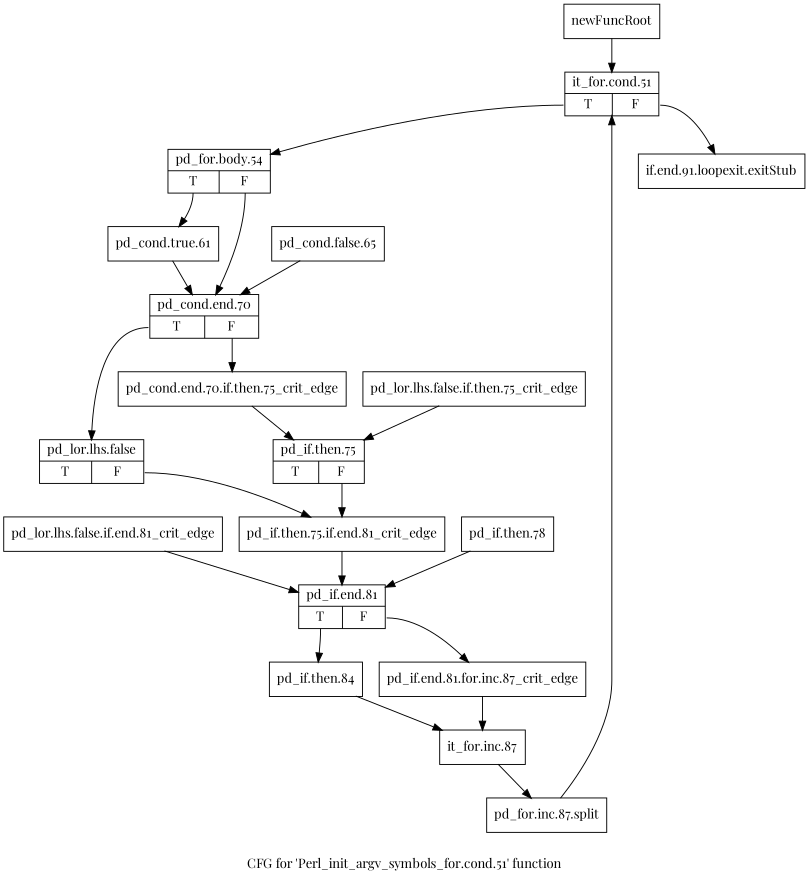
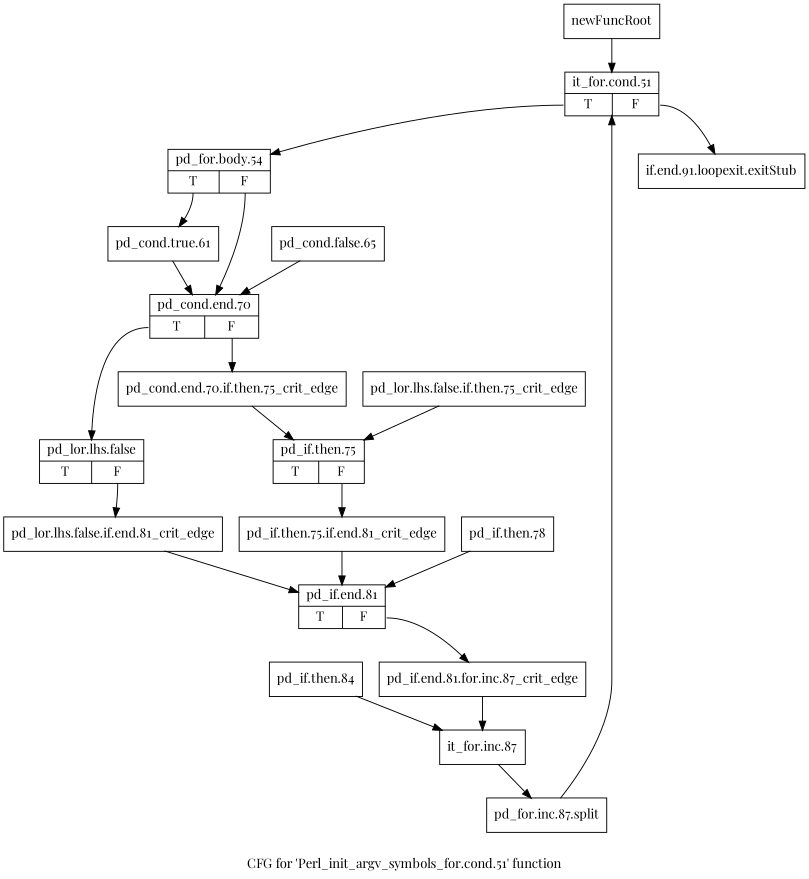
(225, 485) -> (117, 496)
(320, 641) -> none
